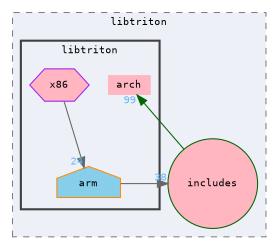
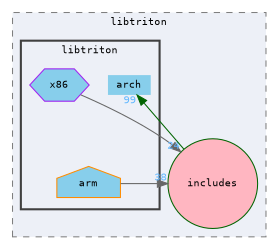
(59, 85) -> (59, 85)
(129, 85) -> (129, 85)
(73, 130) -> (128, 118)
